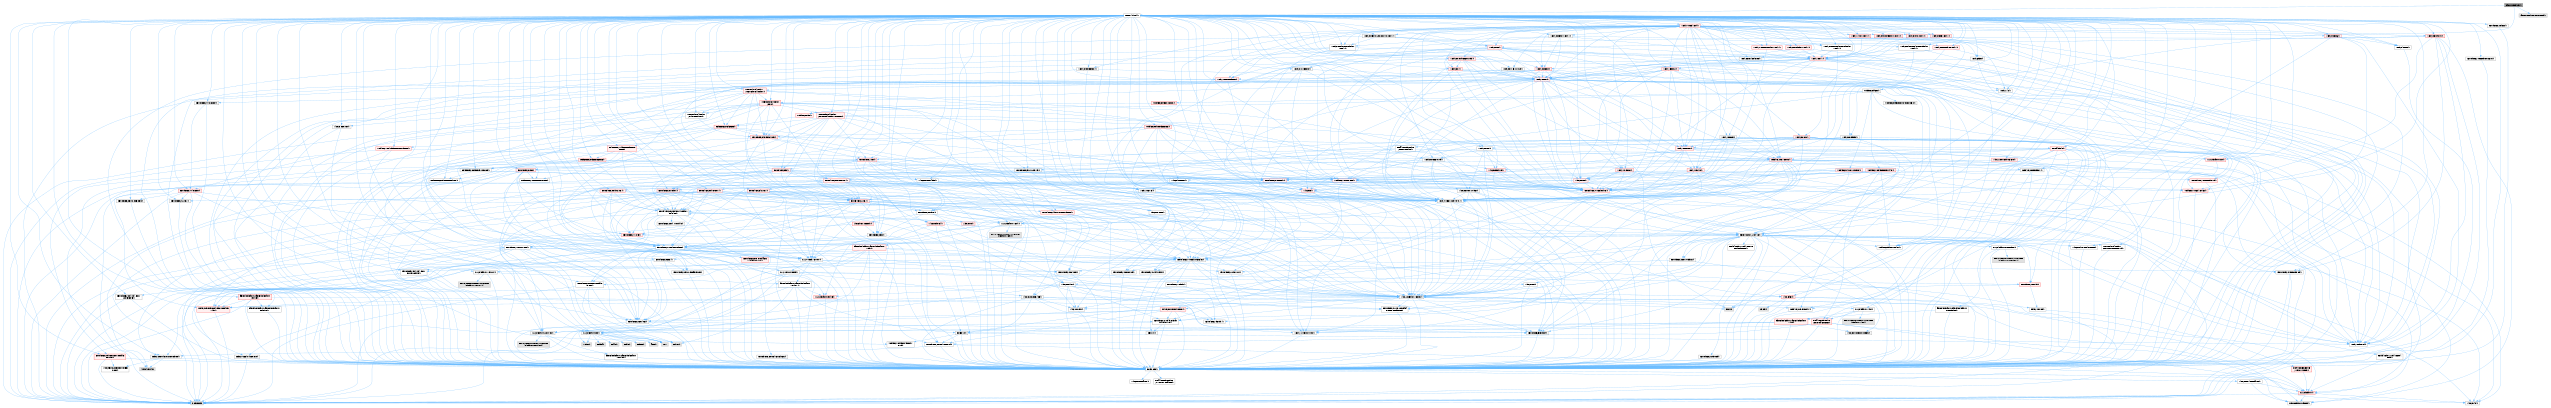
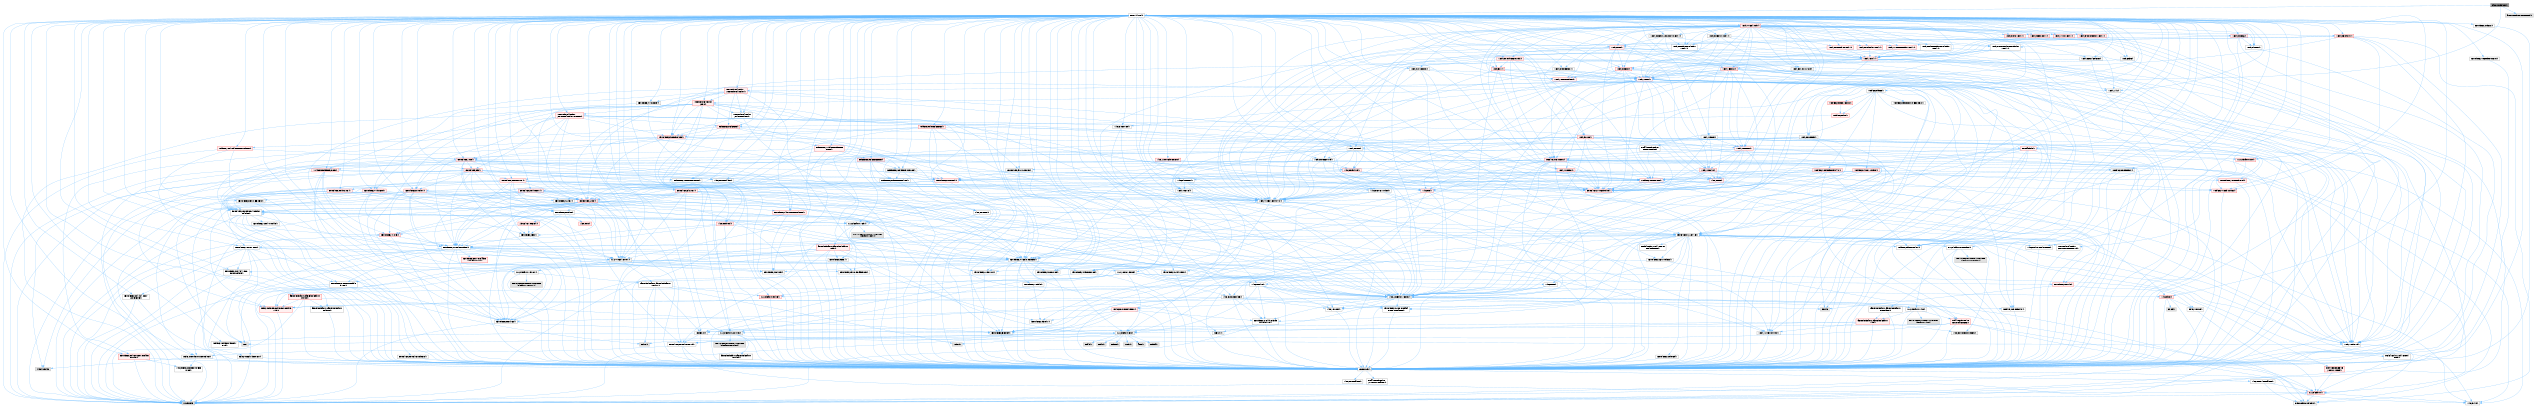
(526, 170) -> (325, 170)
none -> (1128, 344)
